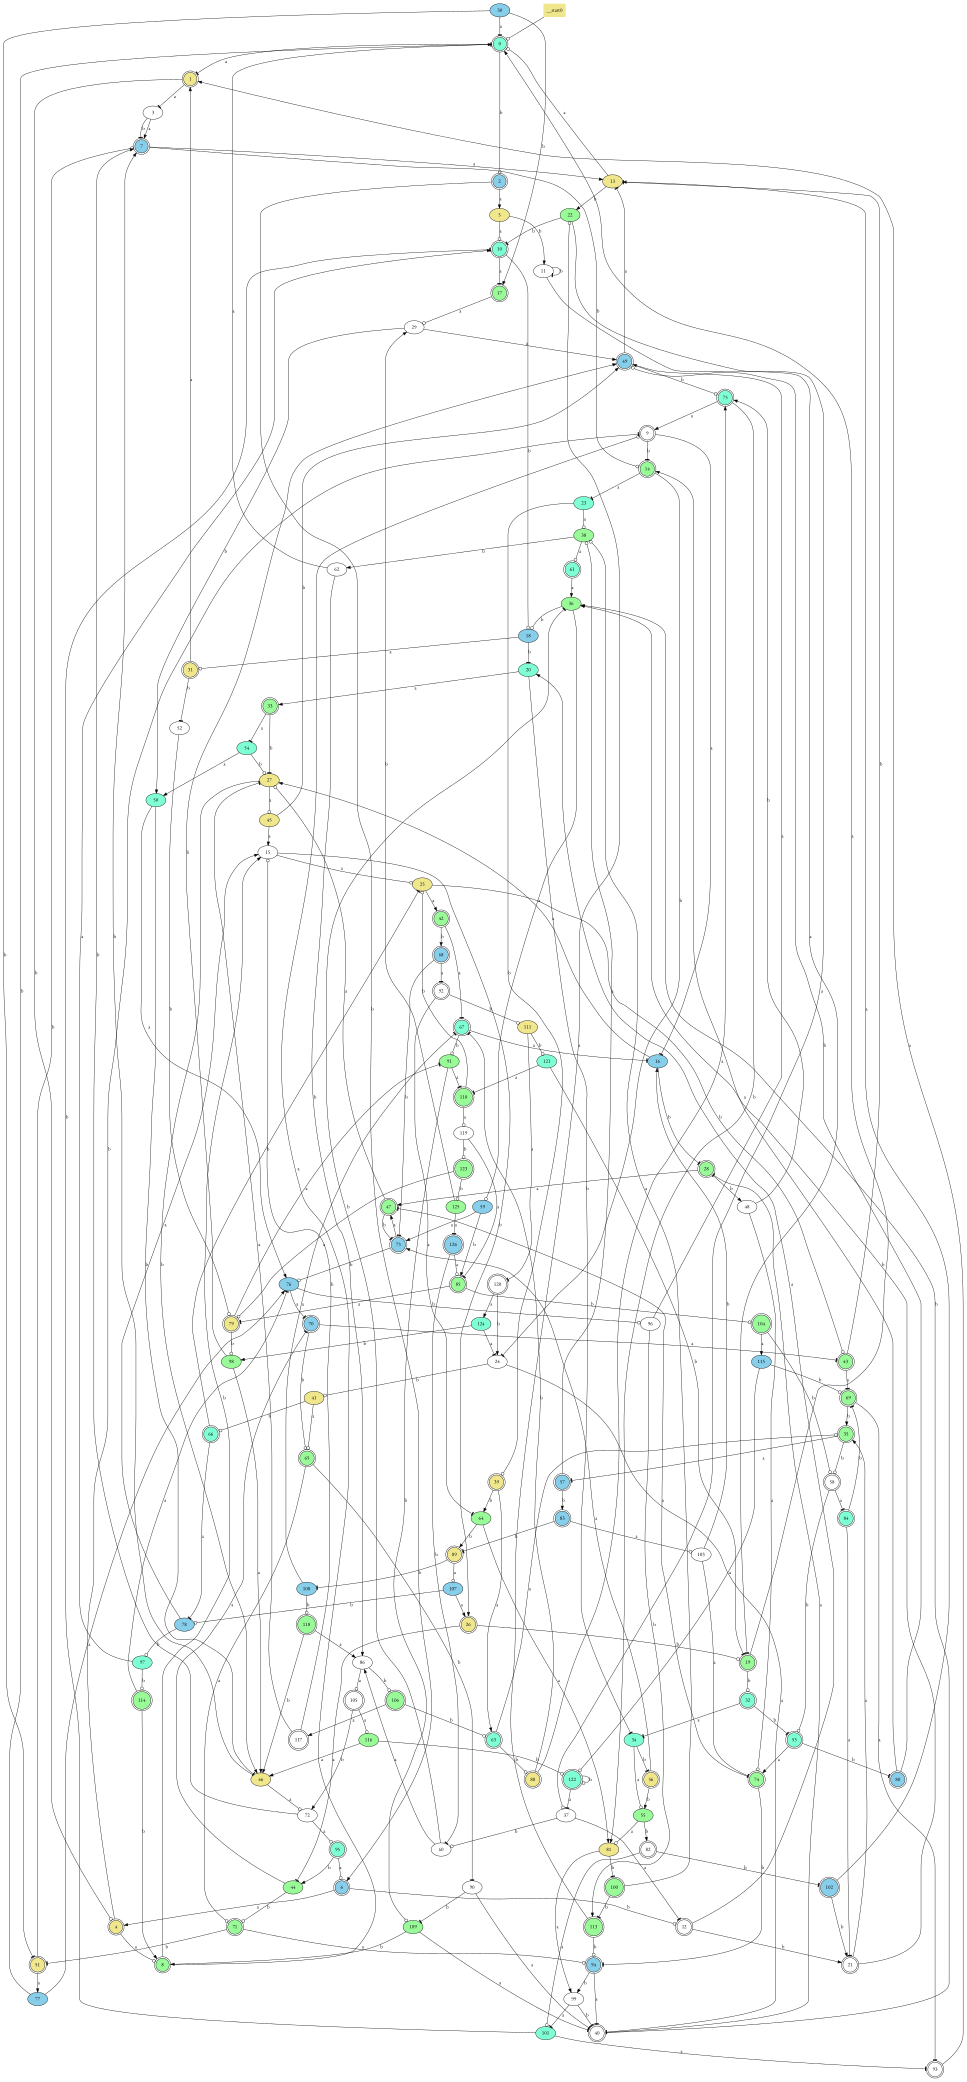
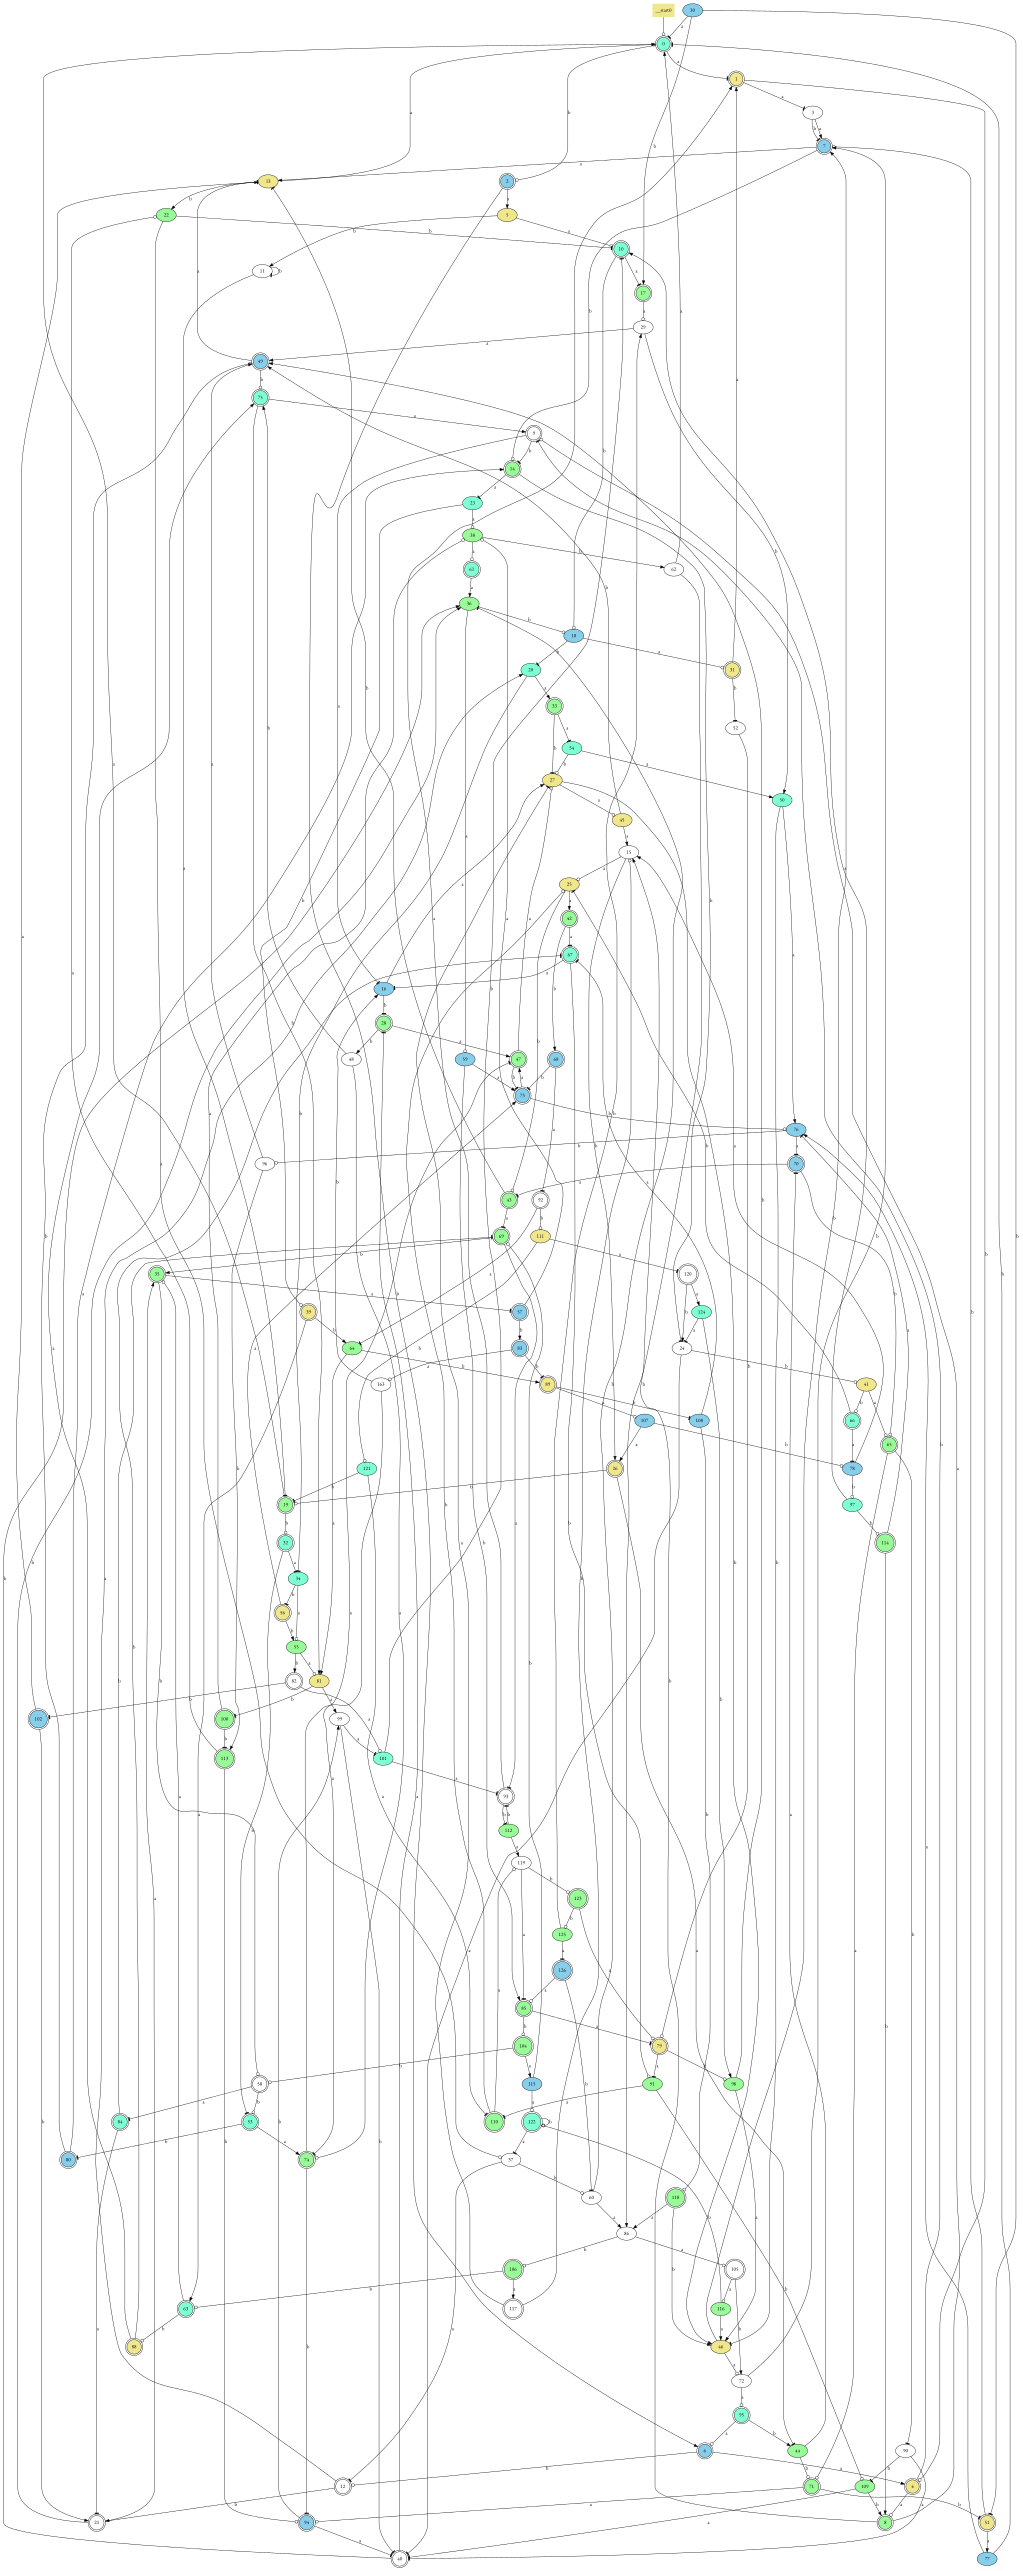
(701, 1555) -> (381, 1384)
none -> (509, 1831)
